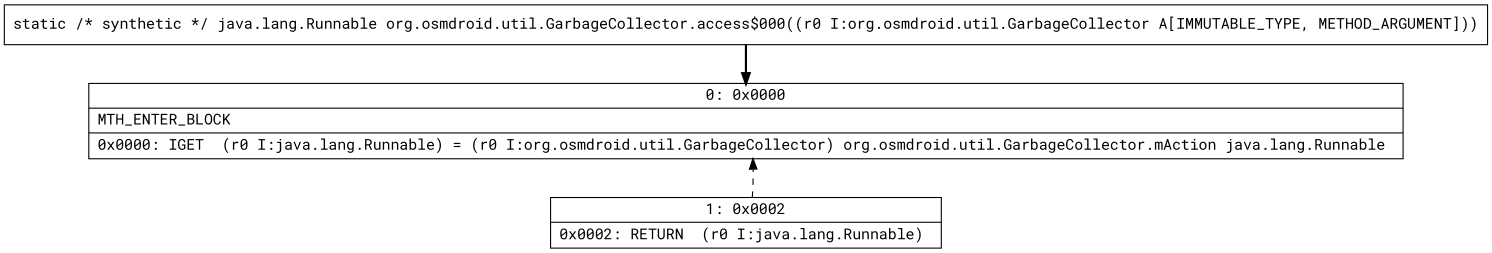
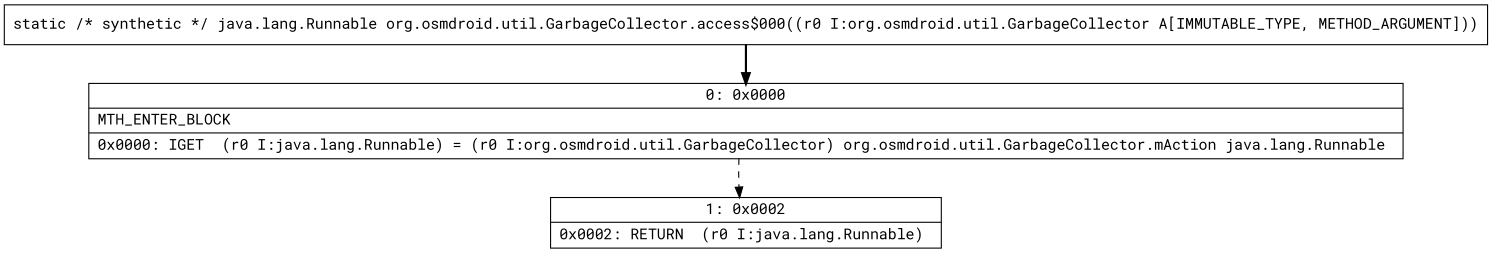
(753, 184) -> (739, 173)
